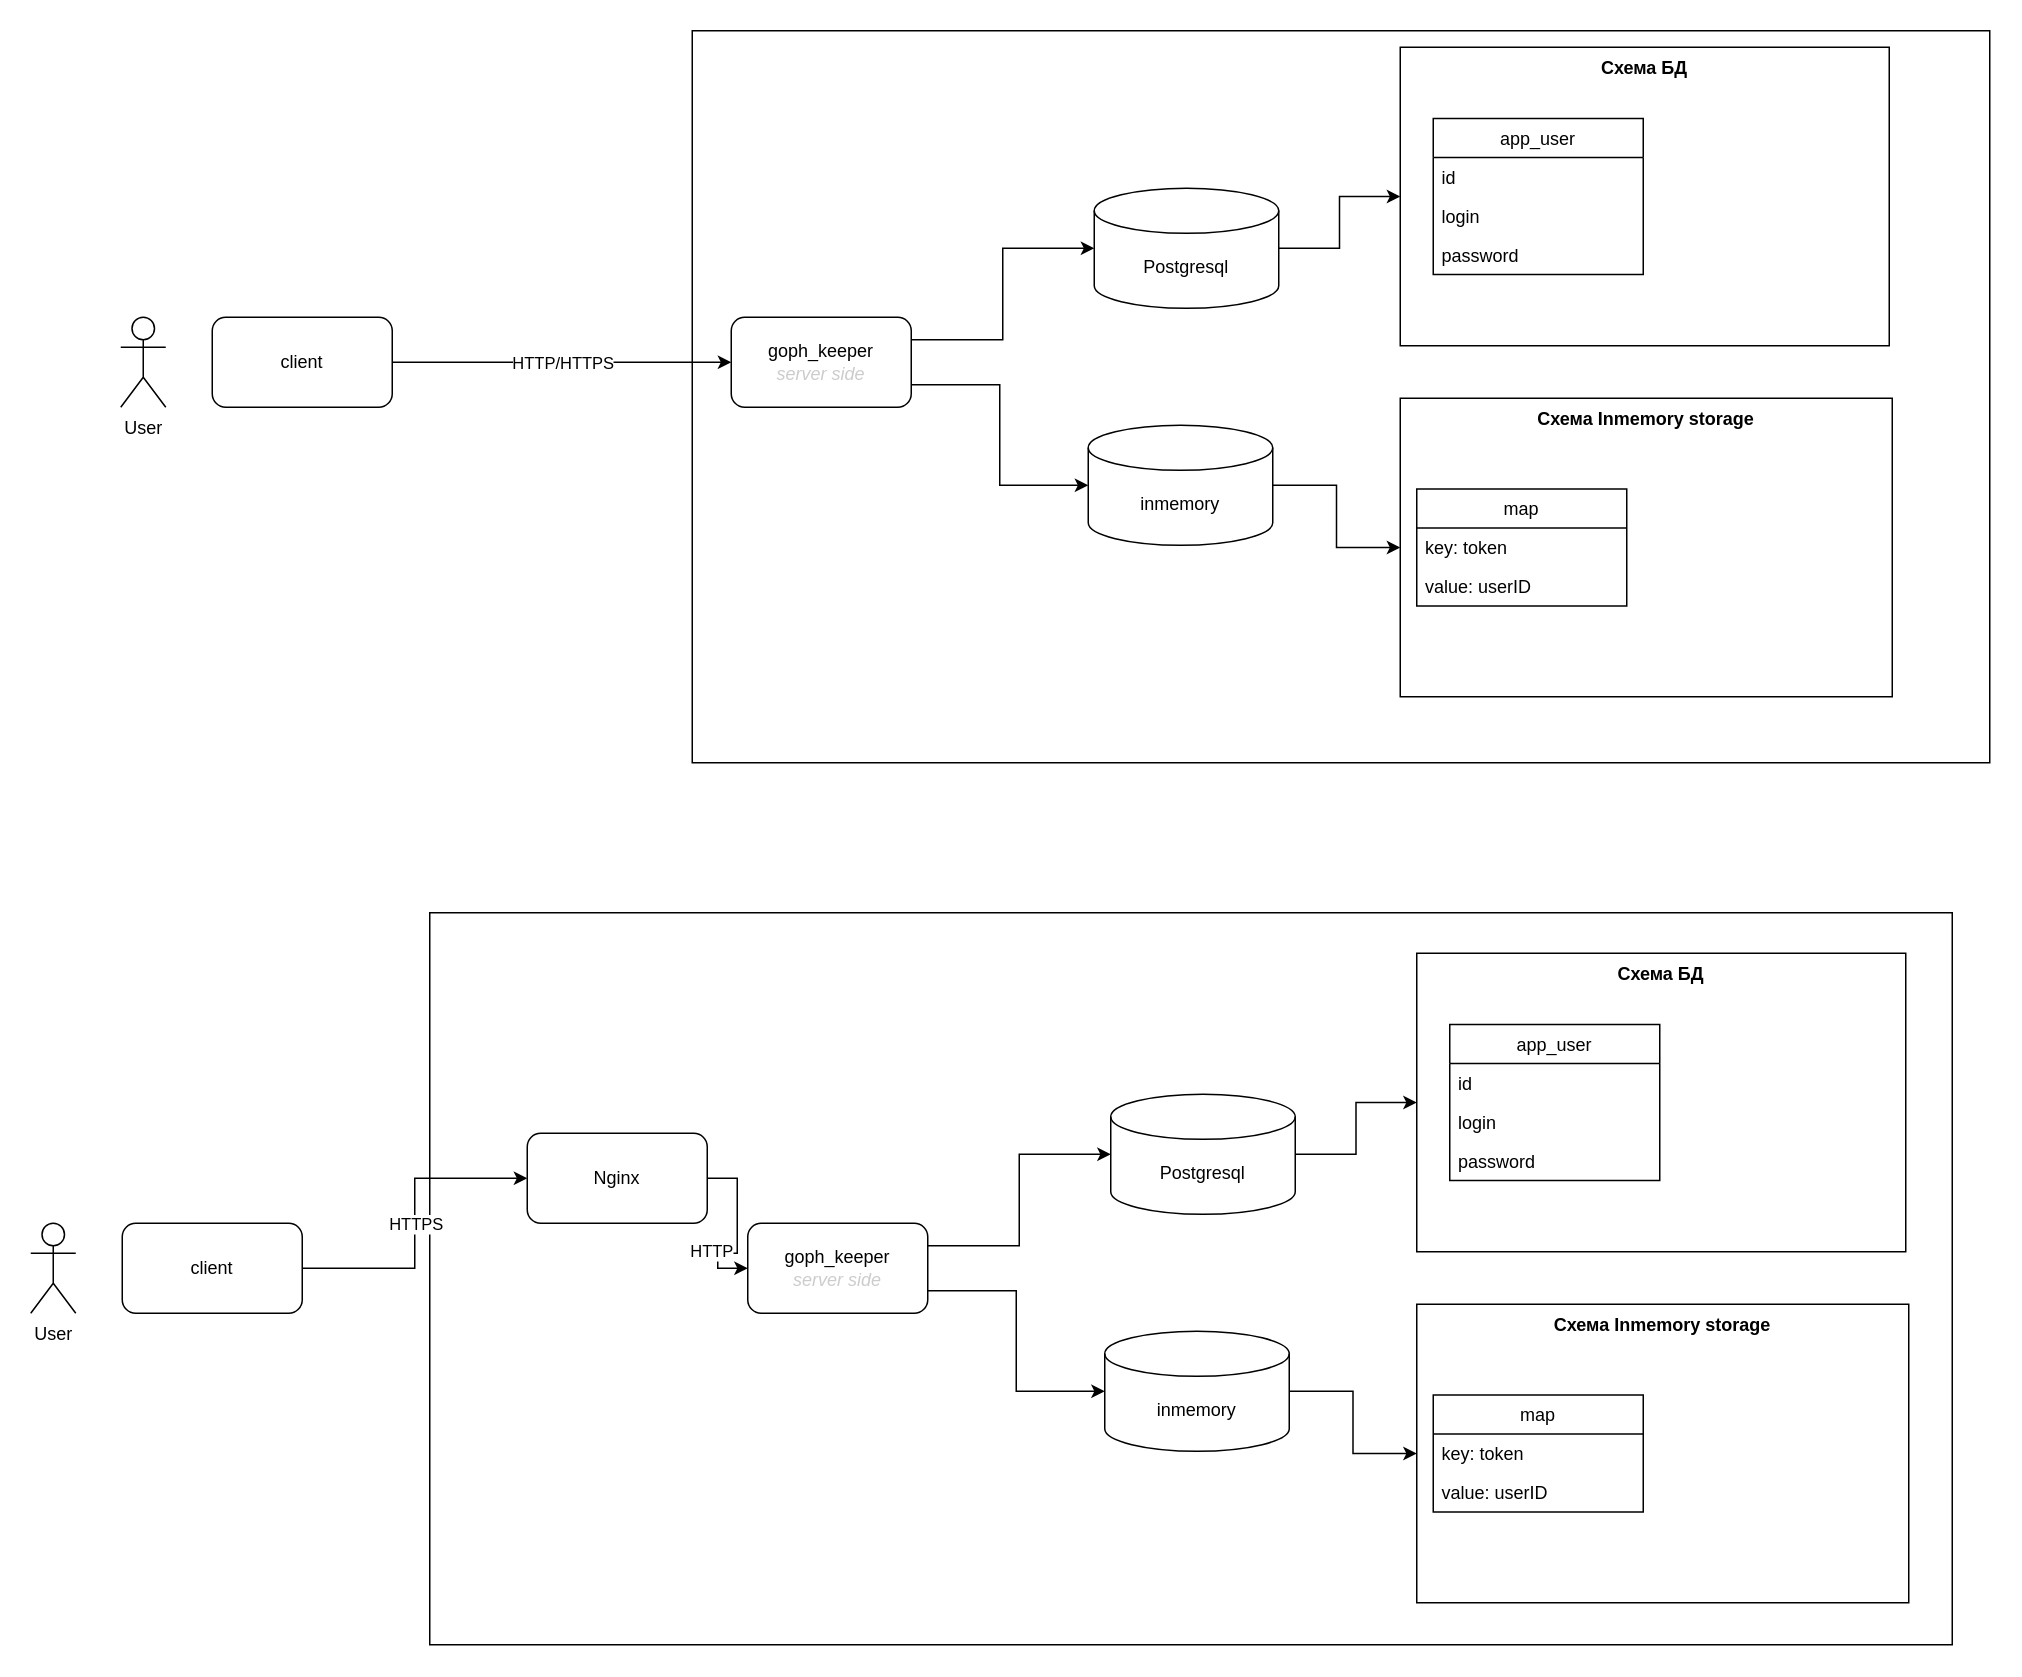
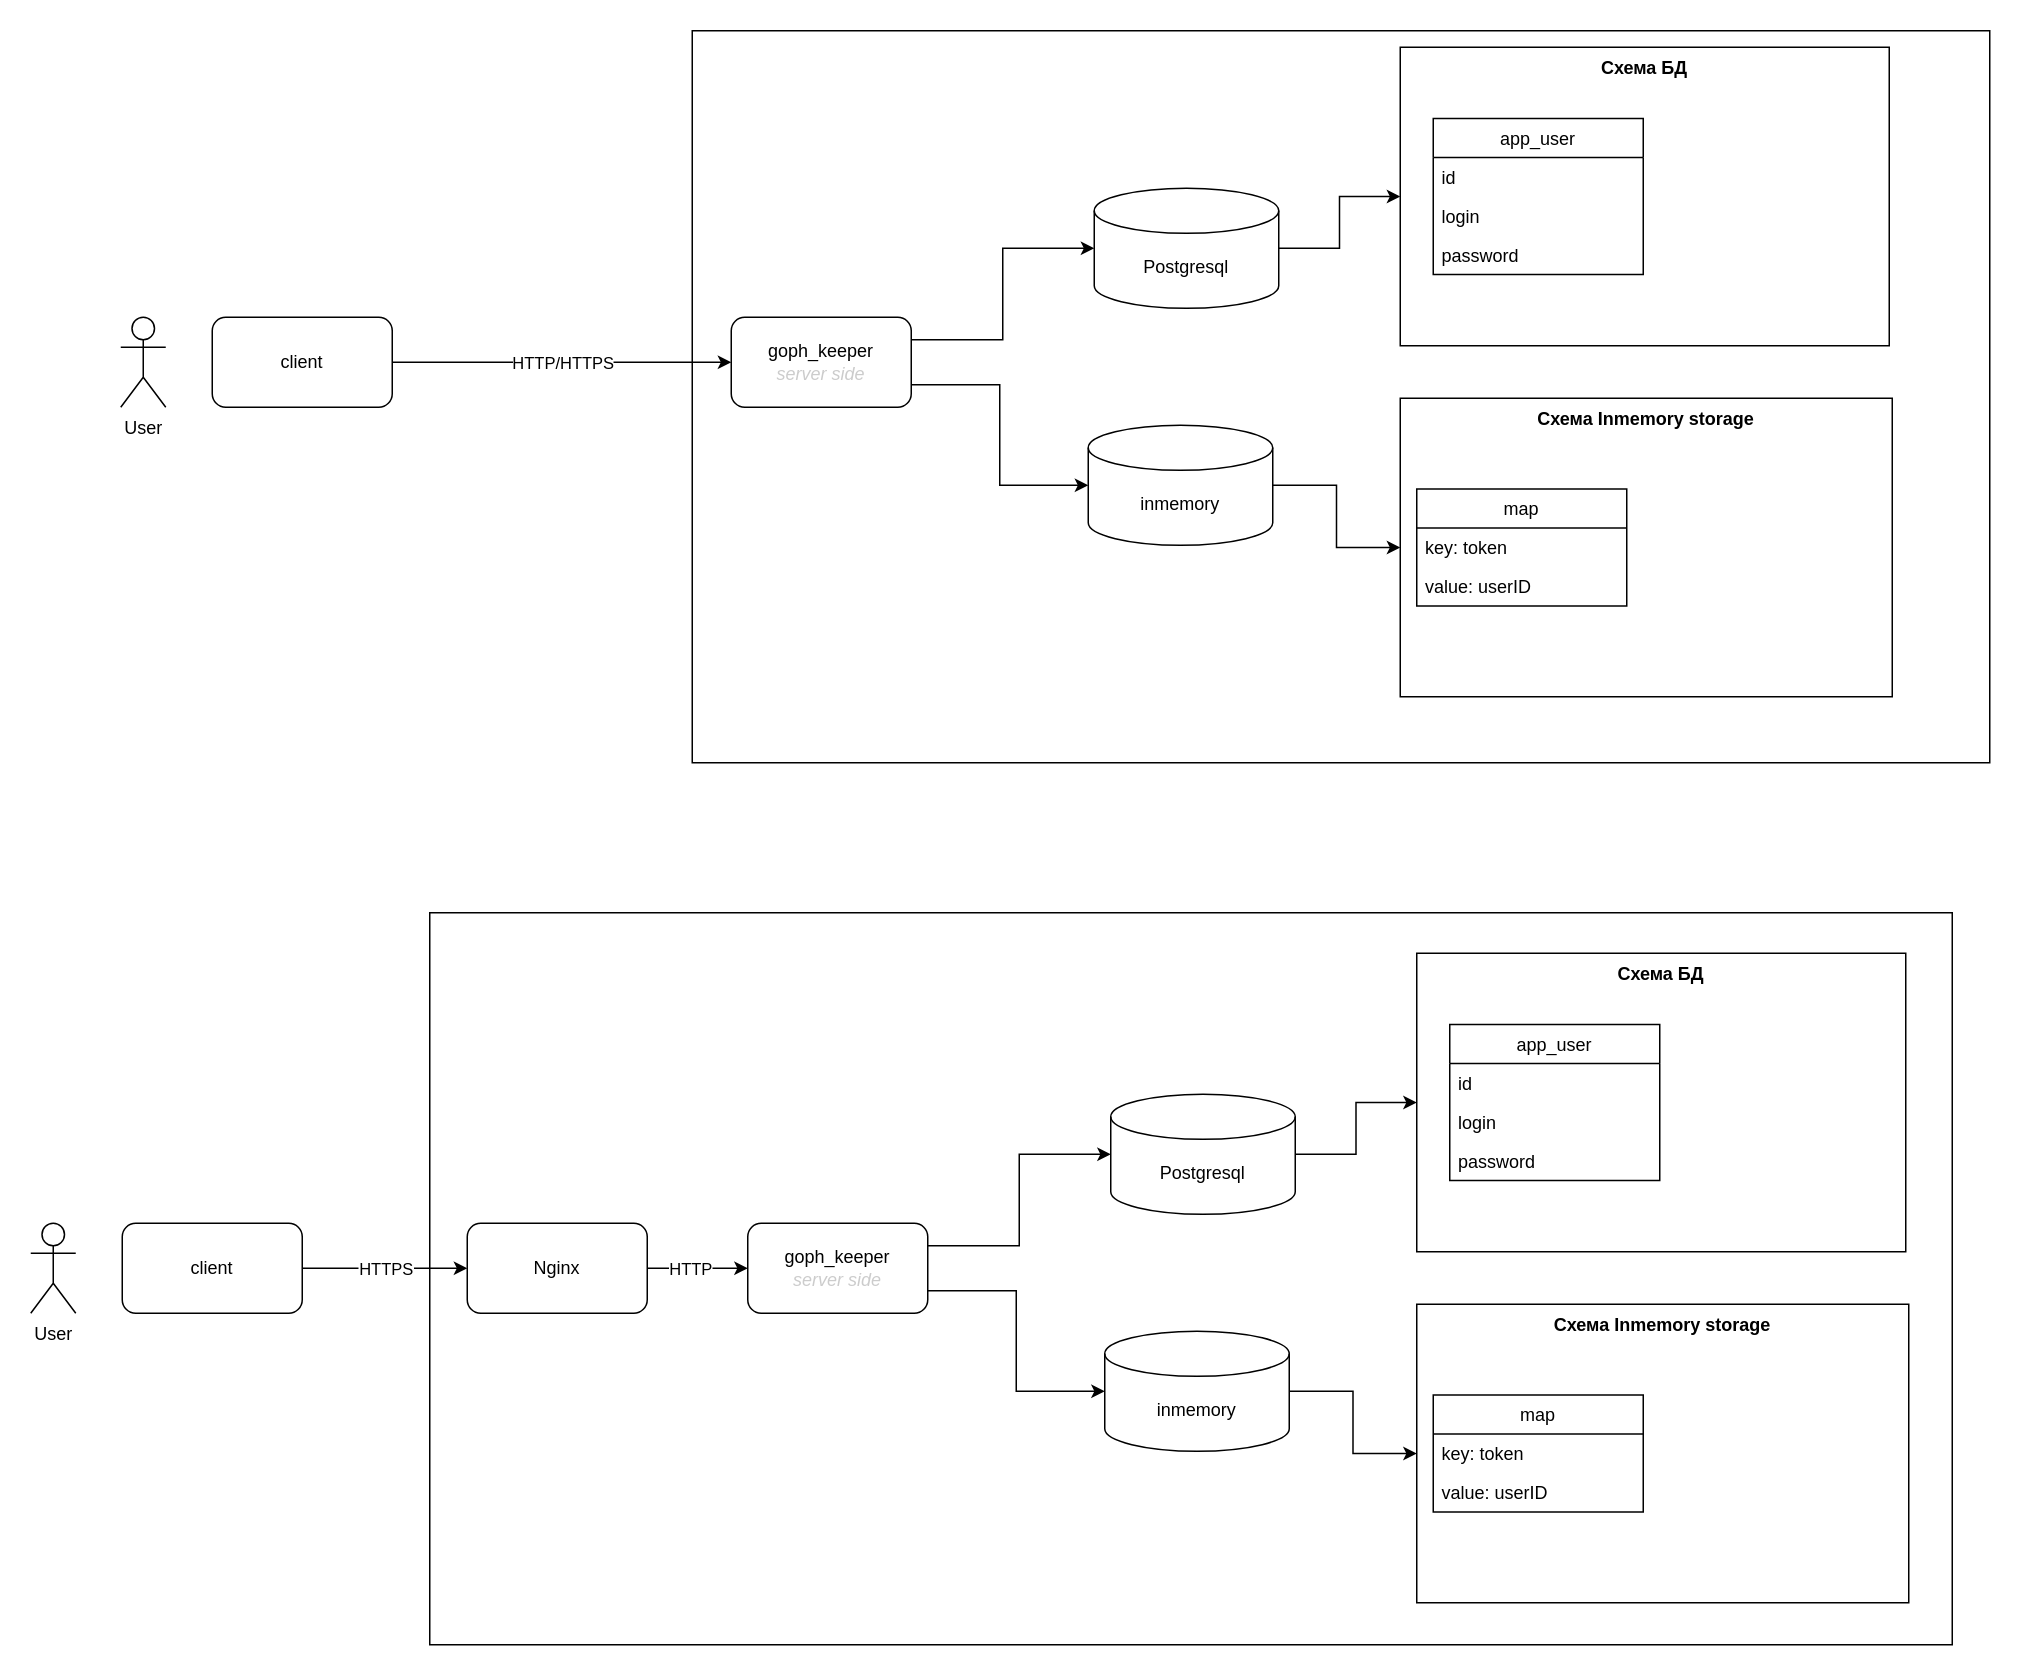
(617, 1178) -> (557, 1268)
